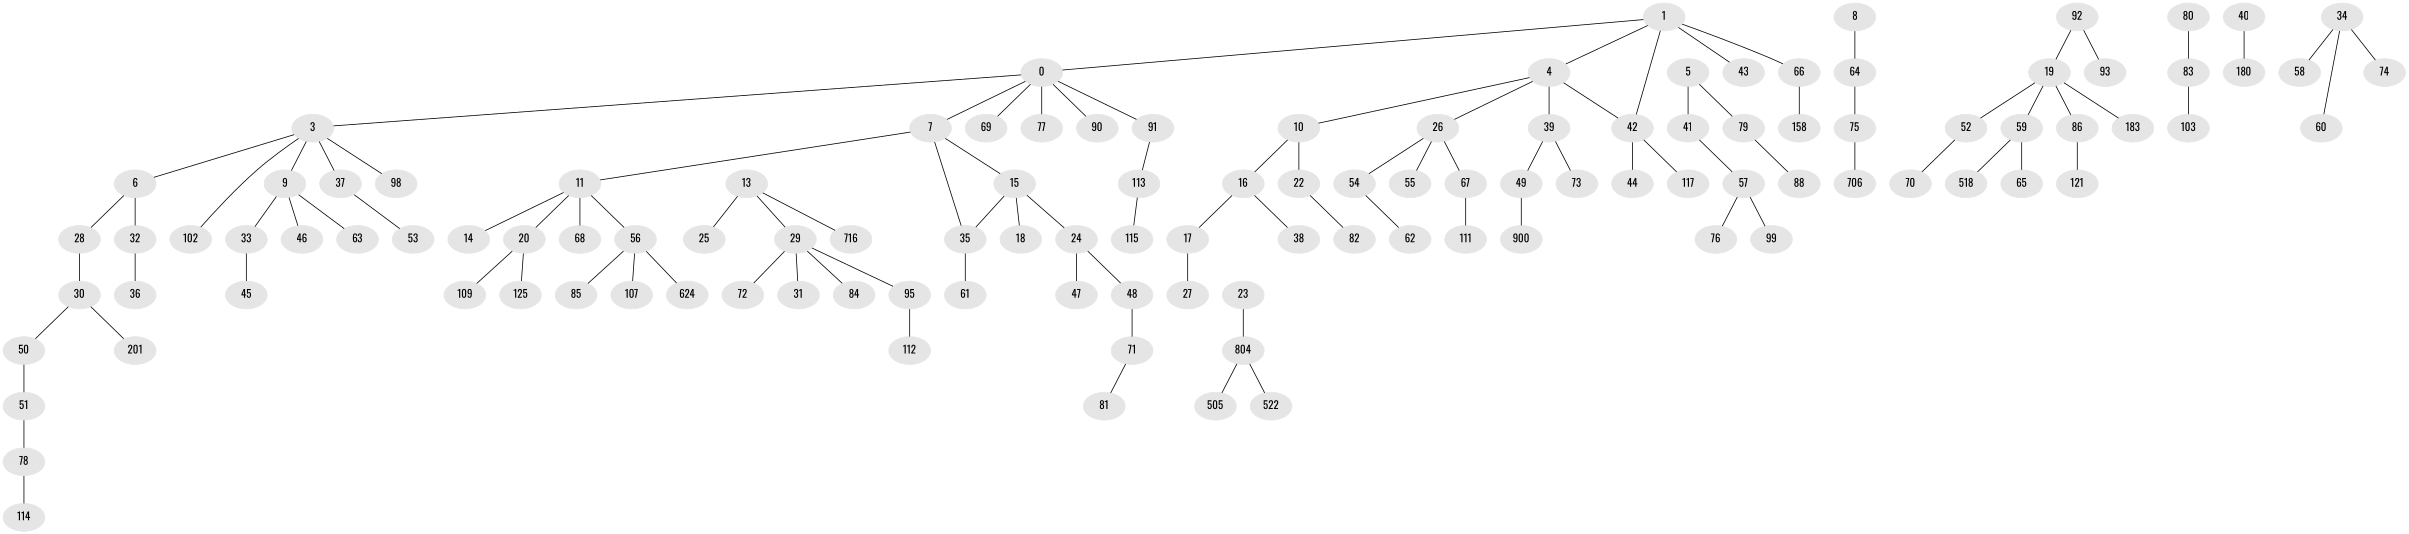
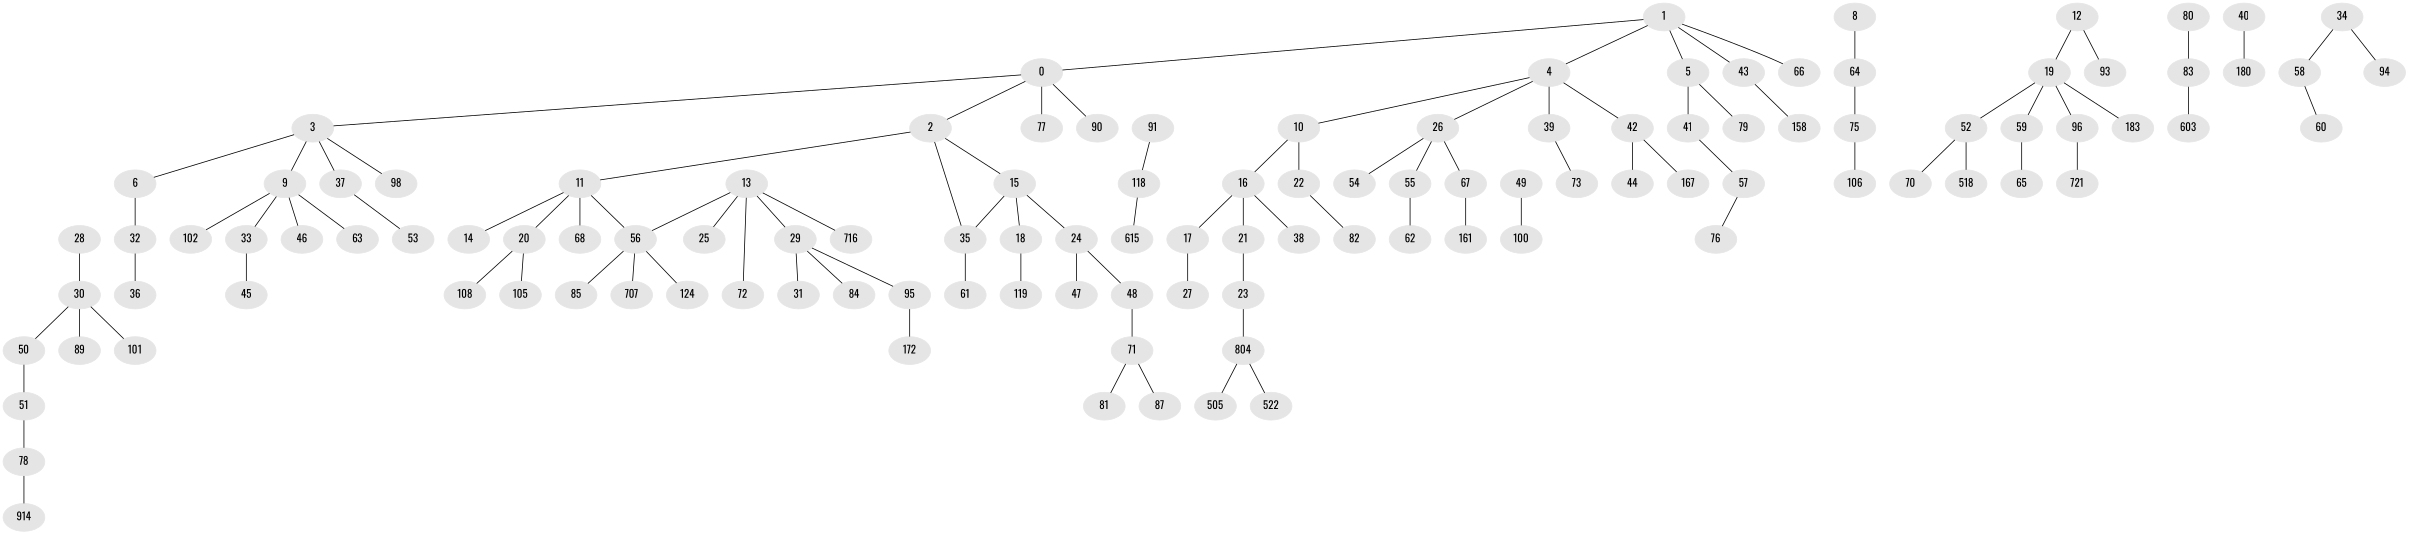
(2077, 17) -> (2077, 17)
(1648, 73) -> (1676, 45)
(2332, 73) -> (2311, 100)
(2385, 73) -> (2385, 73)
(1097, 100) -> none
(1799, 100) -> (1771, 100)
(931, 128) -> (931, 128)
(986, 128) -> none
(2077, 128) -> (2077, 128)
(2188, 128) -> (2188, 128)
(1535, 156) -> none
(1994, 156) -> (1966, 156)
(247, 179) -> (238, 212)
(1139, 184) -> (1139, 184)
(1688, 184) -> (1688, 184)
(1799, 184) -> none
(1855, 184) -> (1855, 184)
(2077, 184) -> (2077, 184)
(107, 212) -> none
none -> (691, 212)
(1382, 212) -> (1410, 212)
(1132, 239) -> (1132, 239)
none -> (1243, 239)
(1466, 239) -> (1466, 239)
(1521, 239) -> (1521, 239)
(1771, 239) -> none
(769, 267) -> (745, 239)
(465, 295) -> (465, 295)
(520, 295) -> (520, 295)
(632, 295) -> (632, 295)
(687, 295) -> (687, 295)
none -> (1021, 295)
none -> (80, 351)
(135, 351) -> (135, 351)
(910, 351) -> (910, 351)
none -> (1160, 406)
(24, 517) -> (24, 517)
